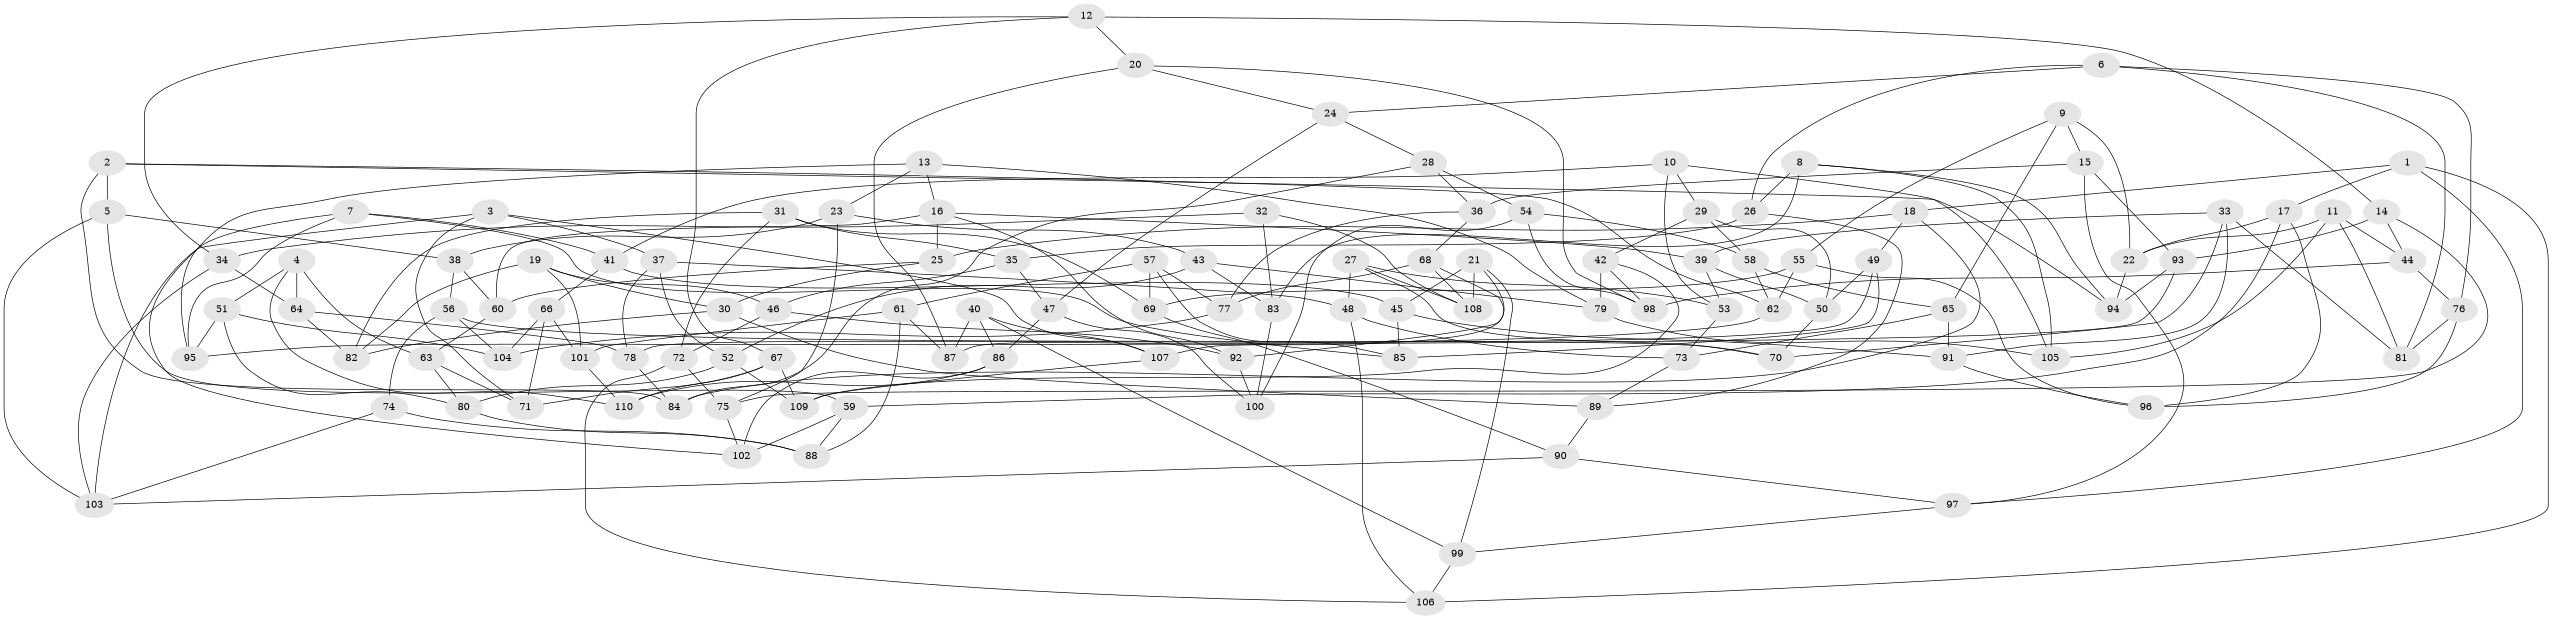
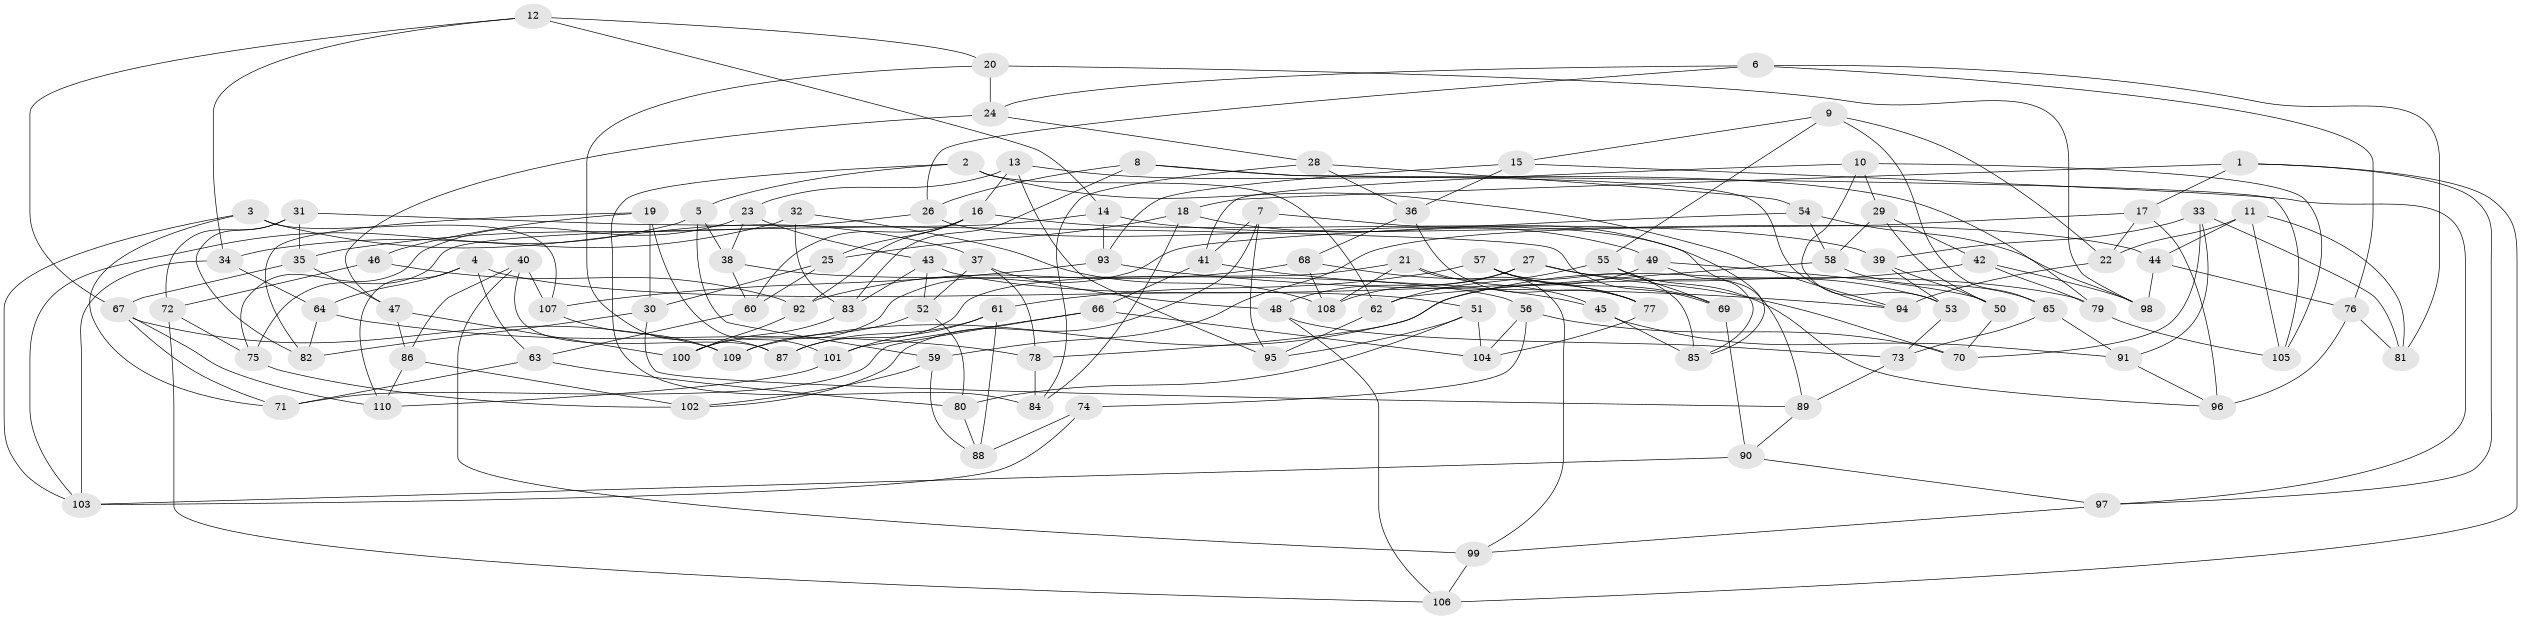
(891, 282) -> (211, 282)
